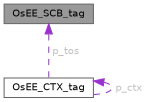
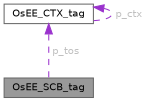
(49, 56) -> (49, 56)
